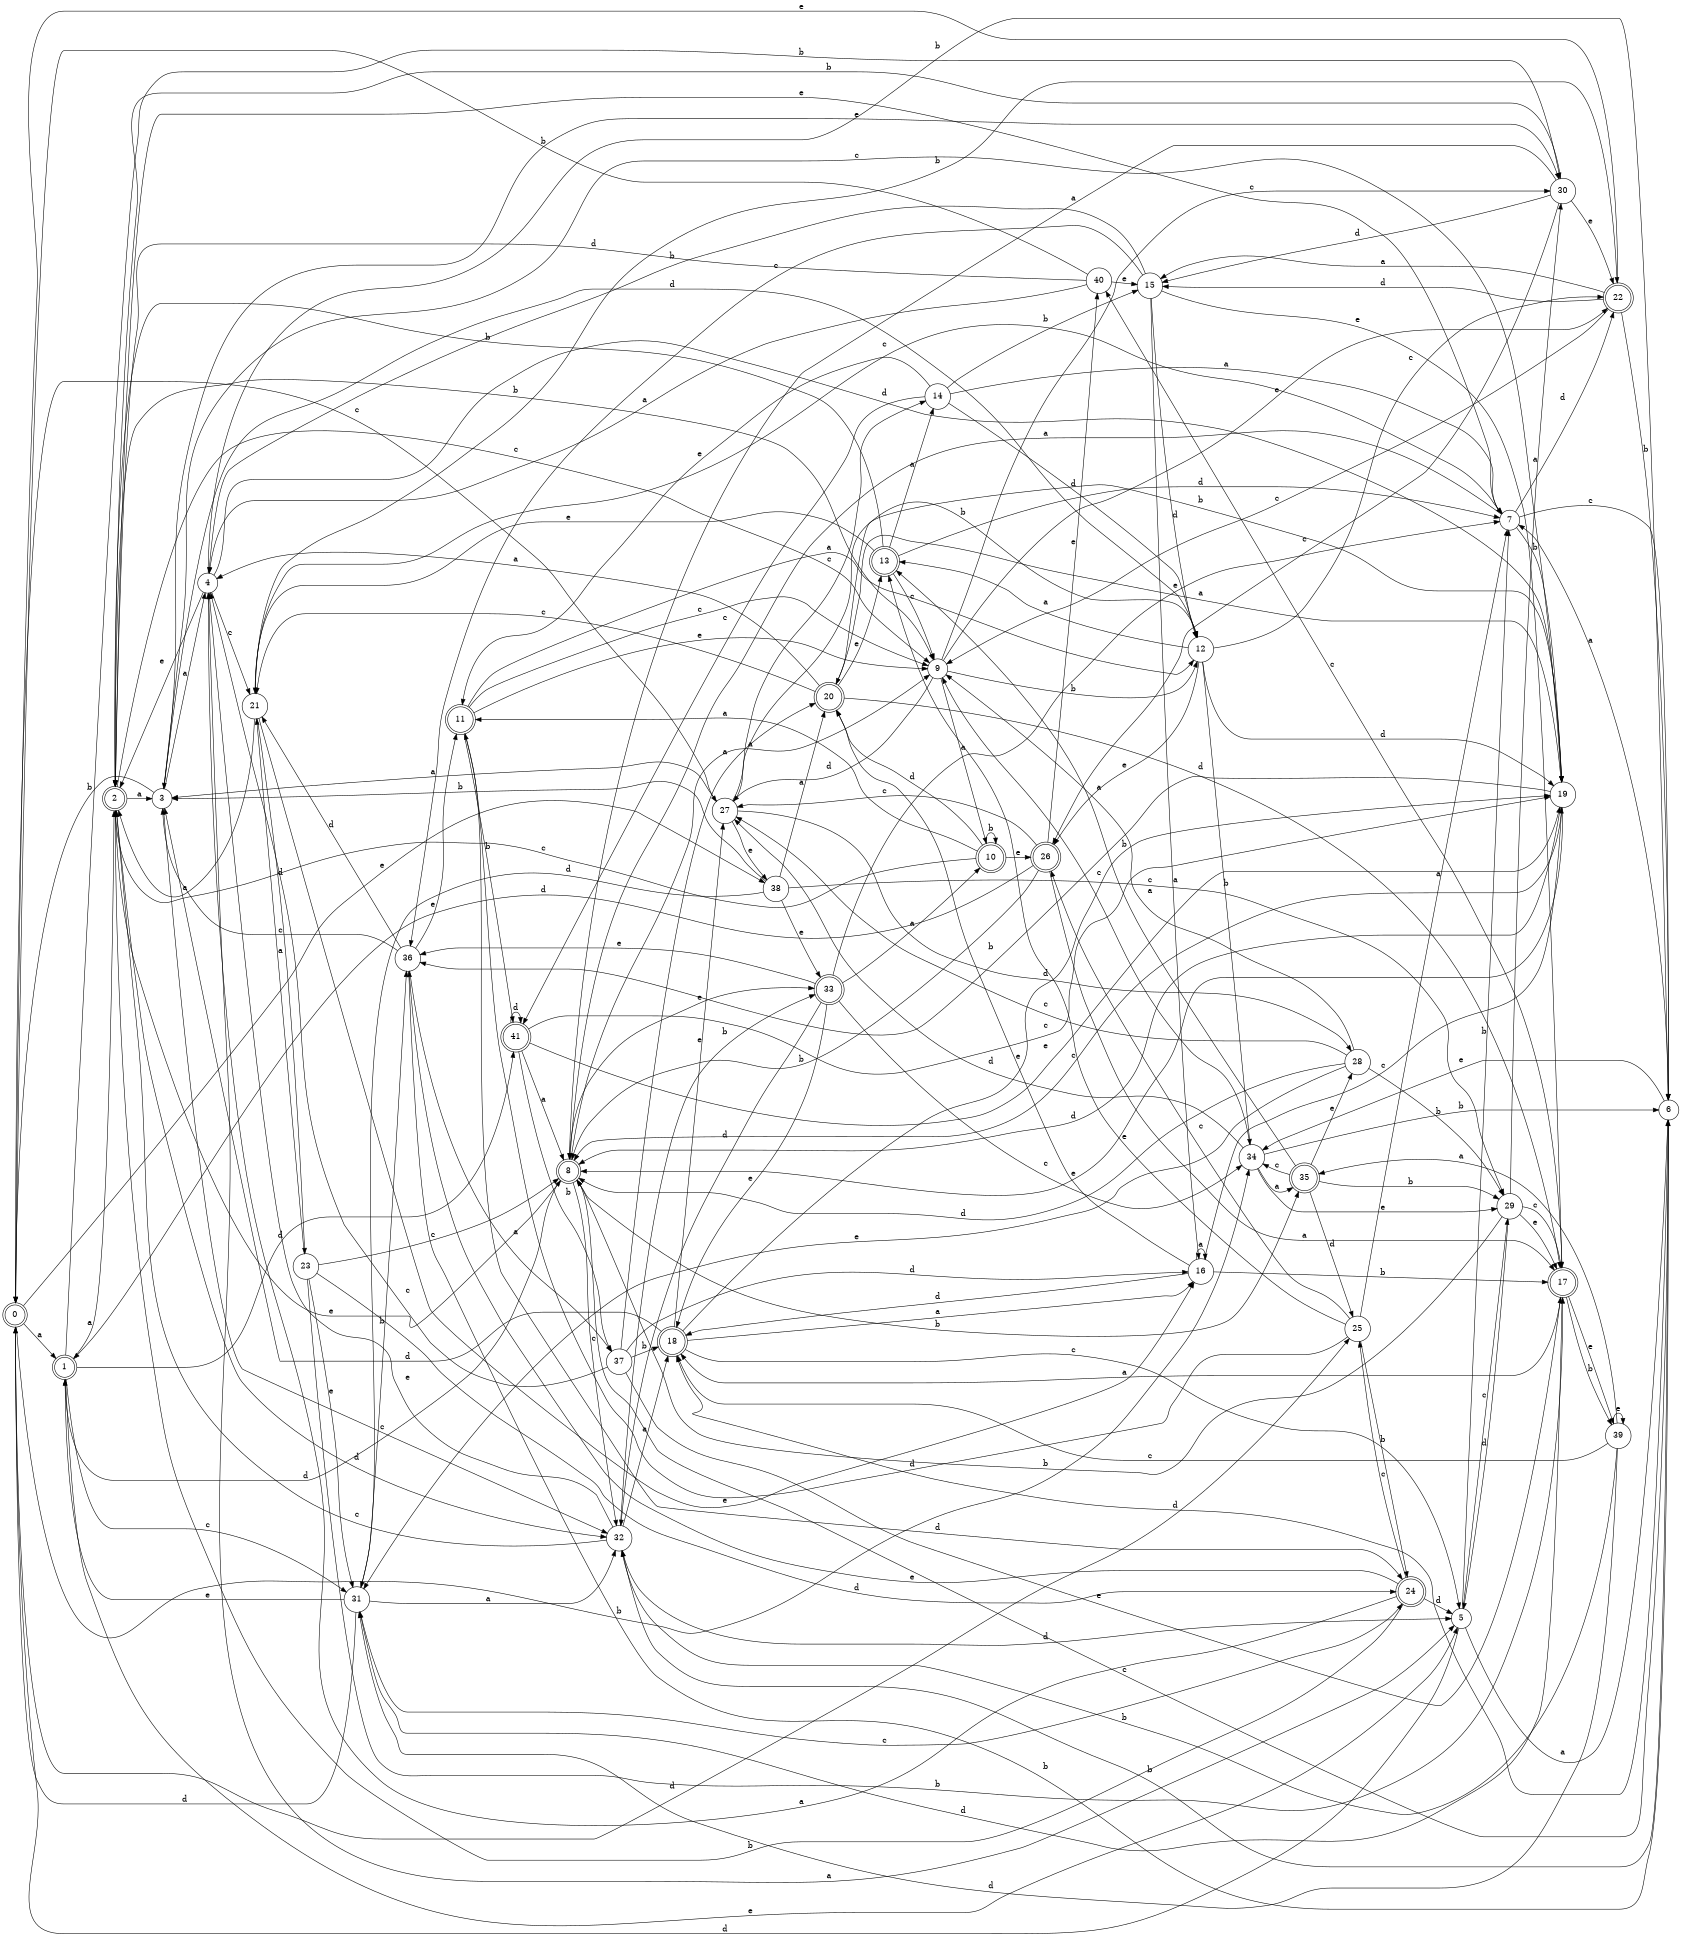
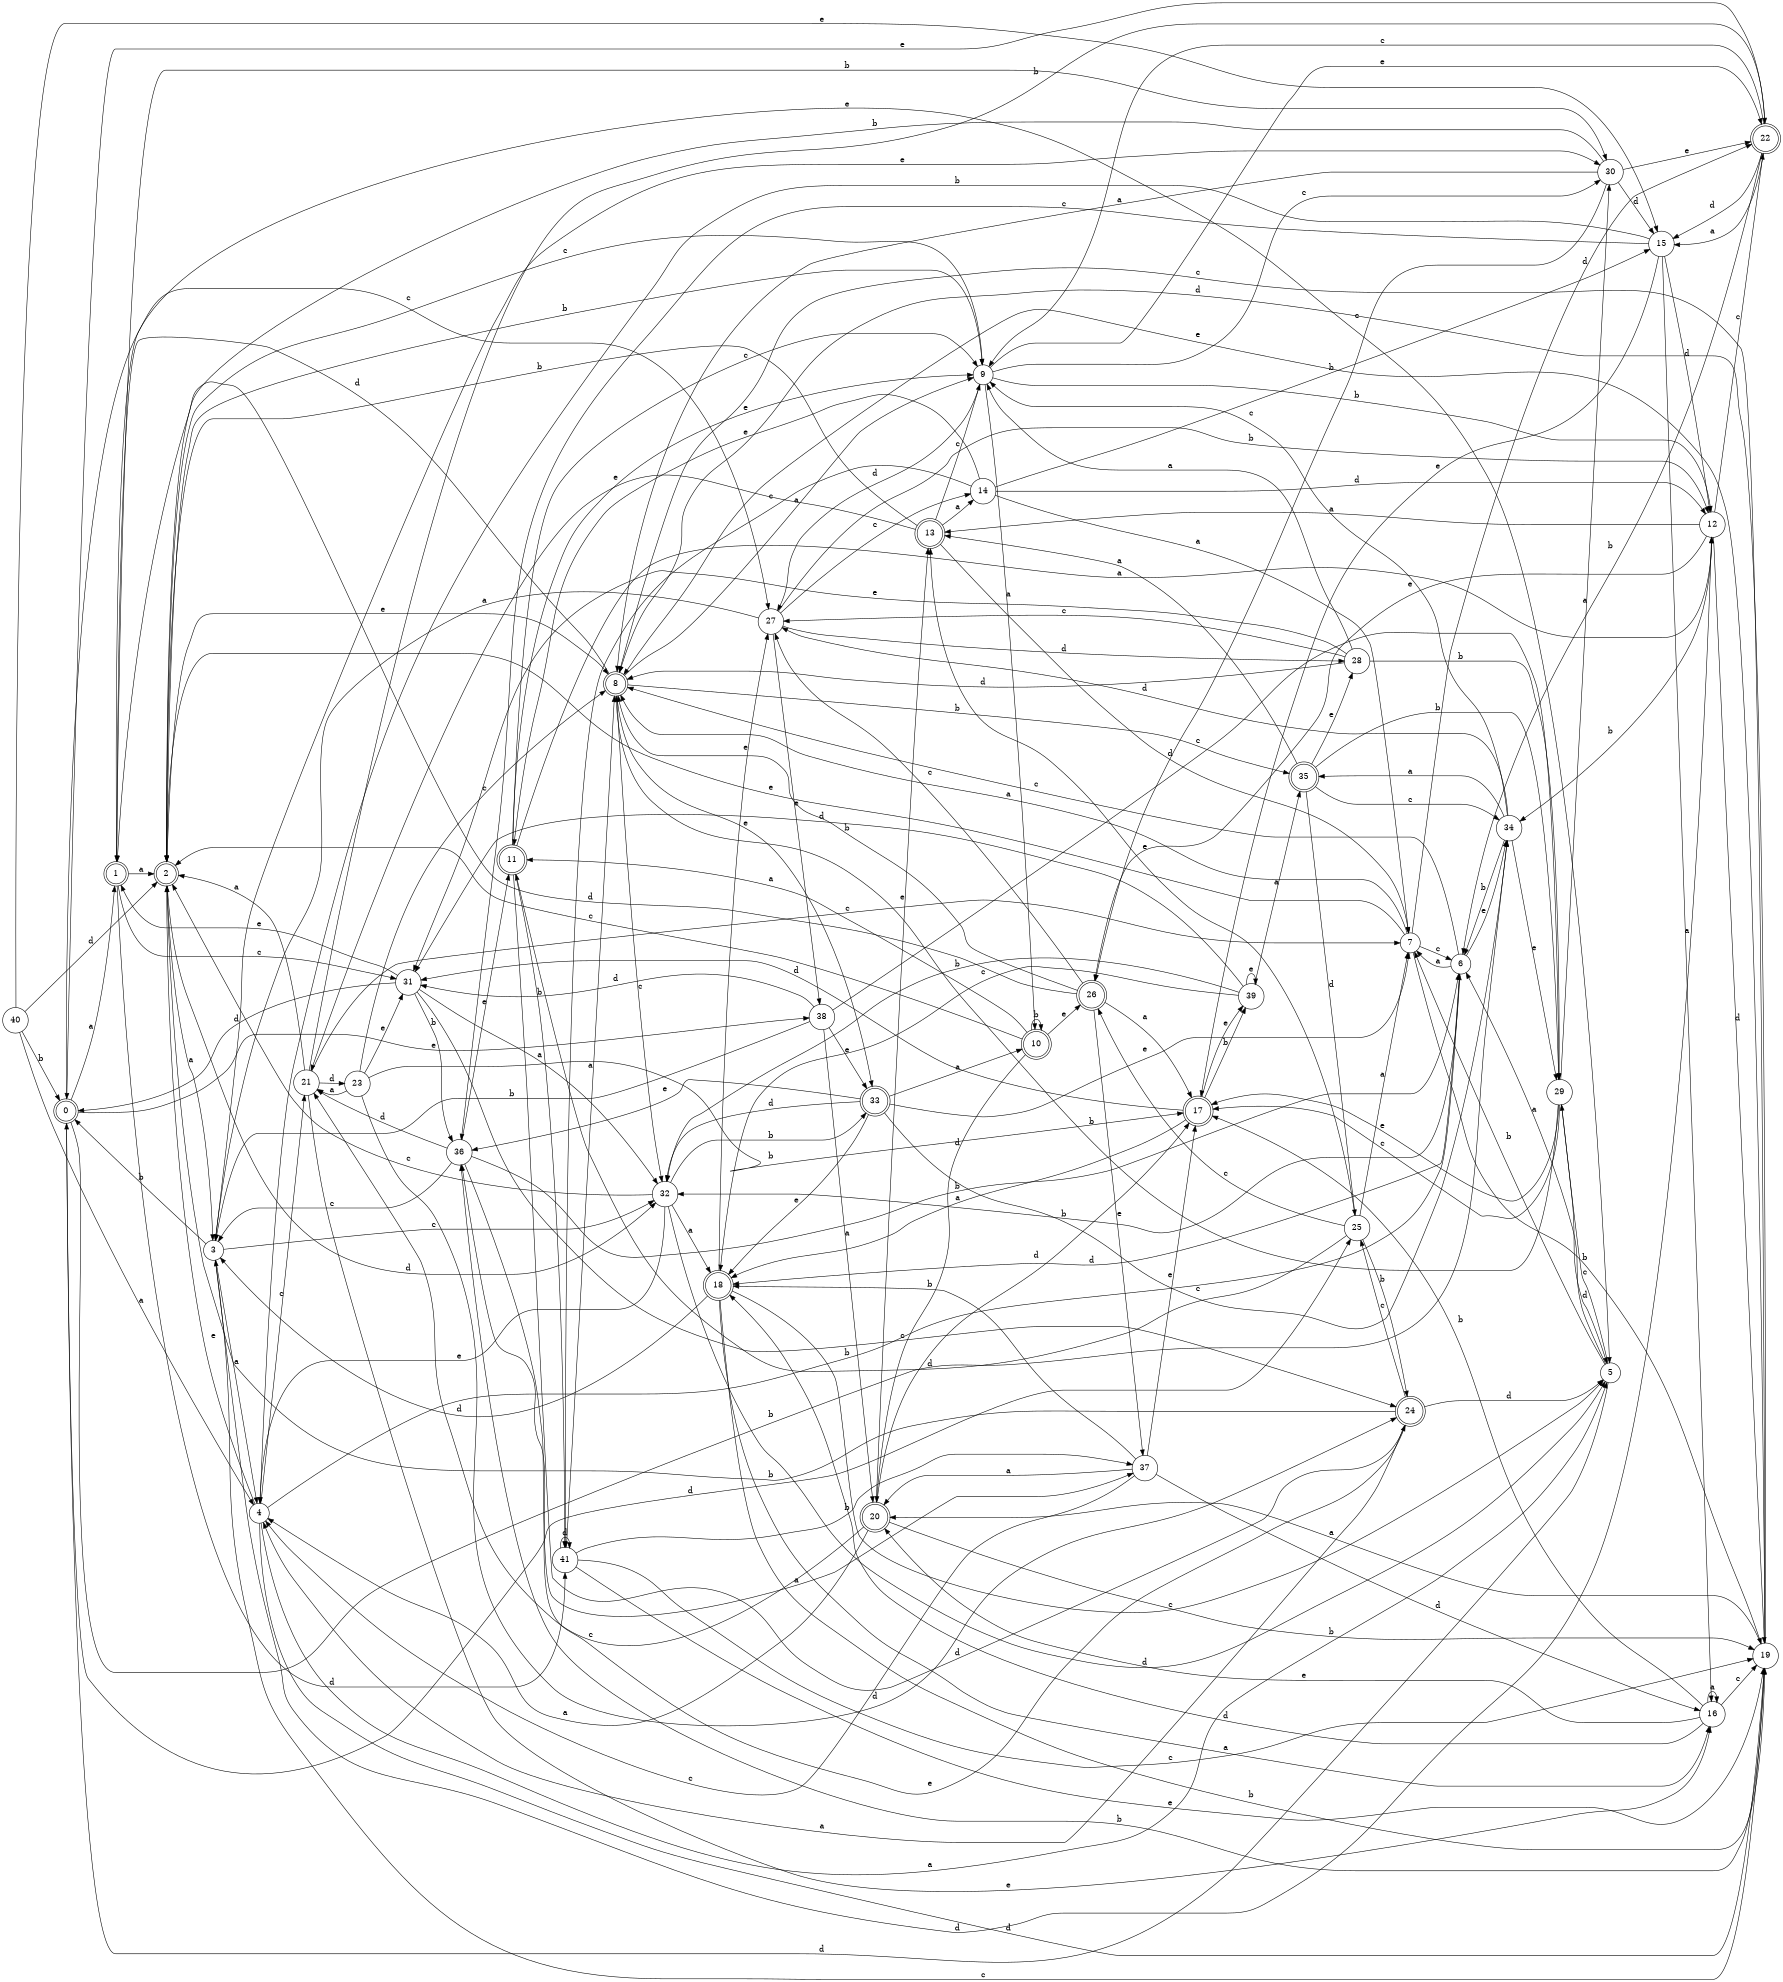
(1074, 571) -> (1118, 1230)
(1386, 764) -> none
(516, 1037) -> (565, 1560)
